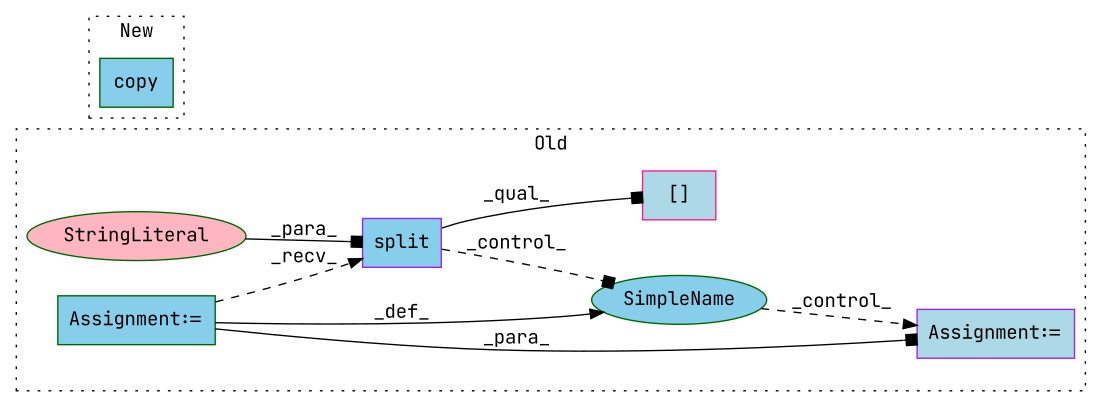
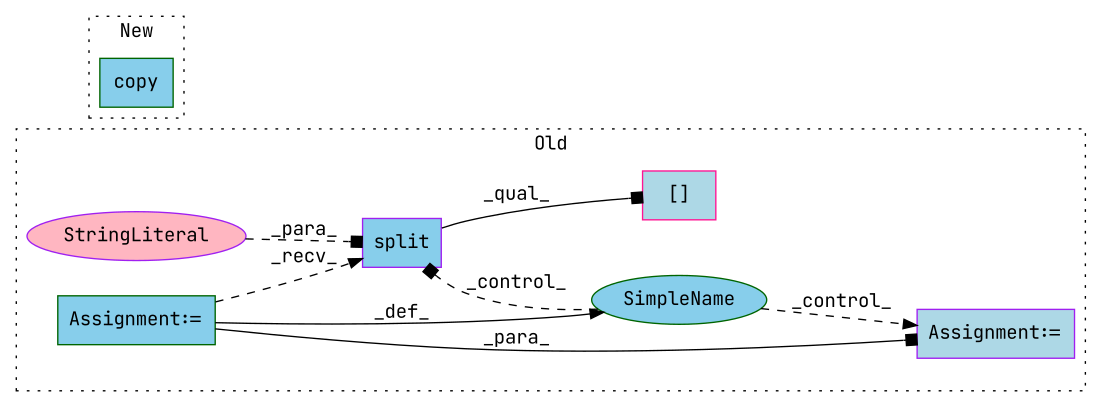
(136, 236) -> (136, 236)
(297, 240) -> (297, 240)
(521, 263) -> (514, 305)
